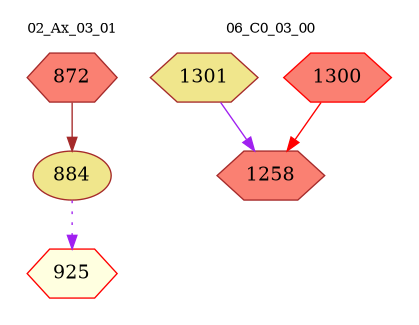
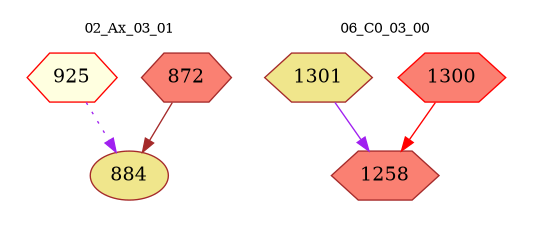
(72, 218) -> (98, 121)
